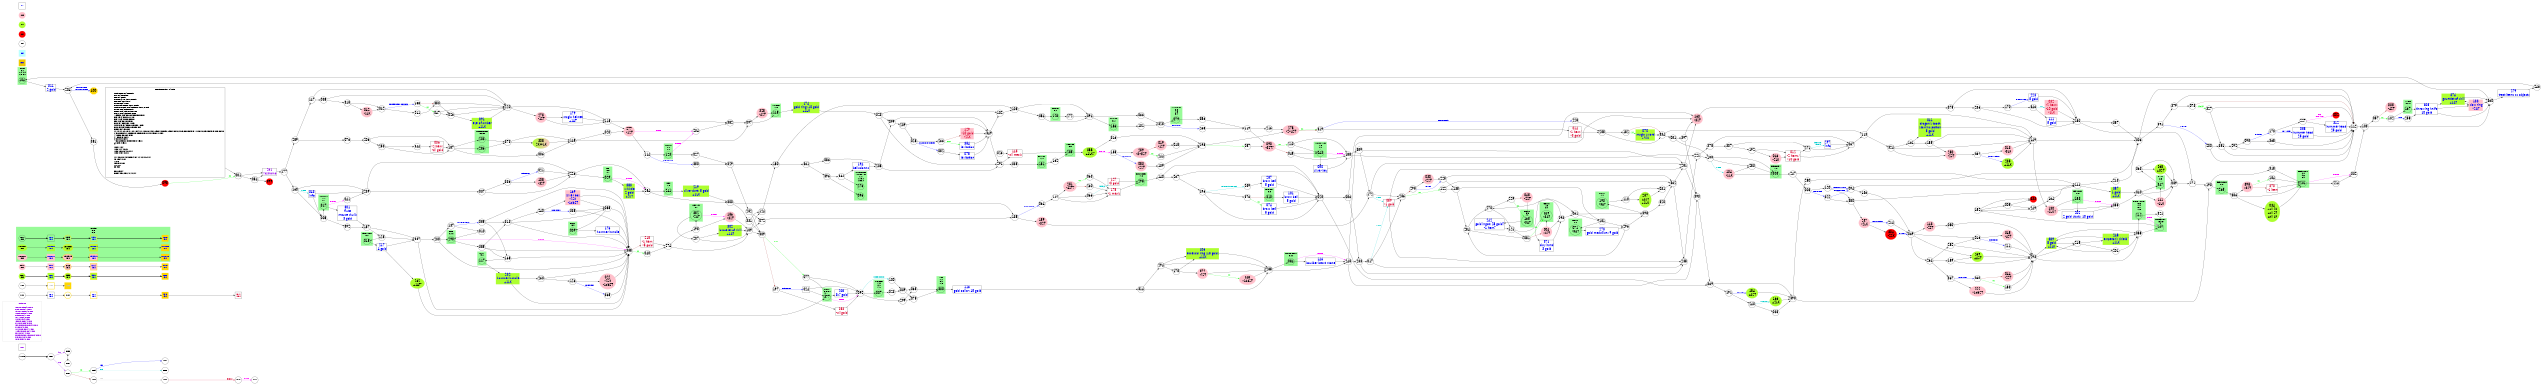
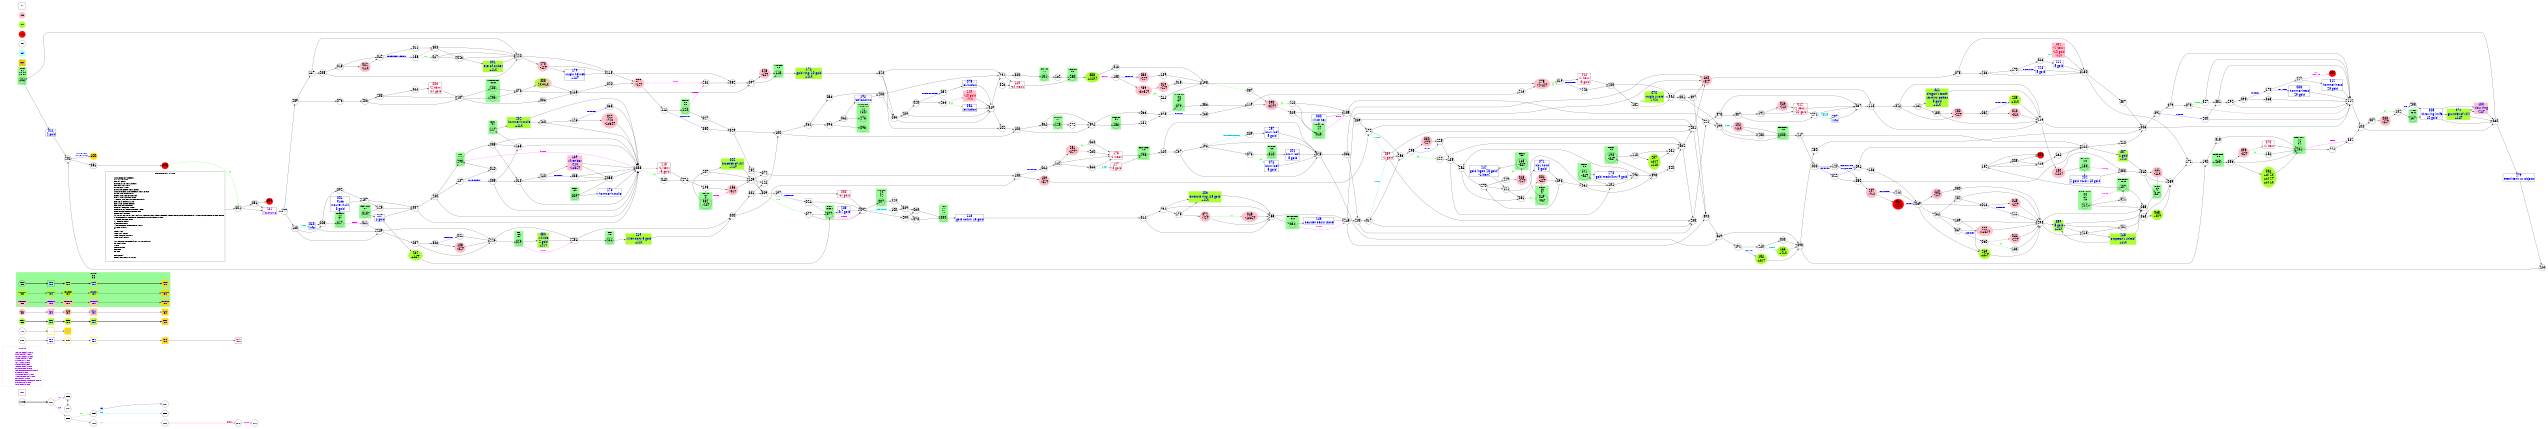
none -> (2392, 116)
(2149, 231) -> (2135, 194)
(1764, 301) -> (1772, 248)
